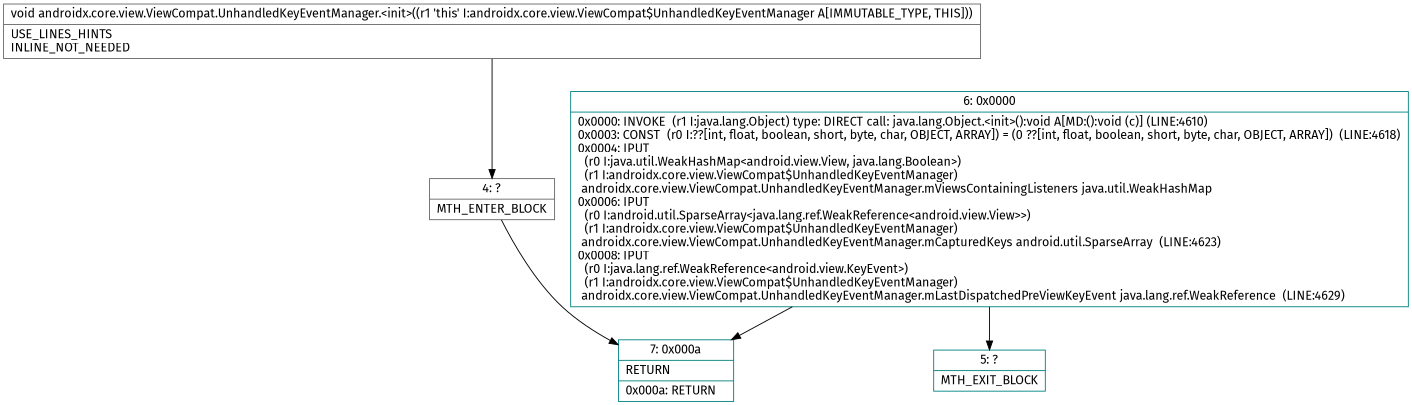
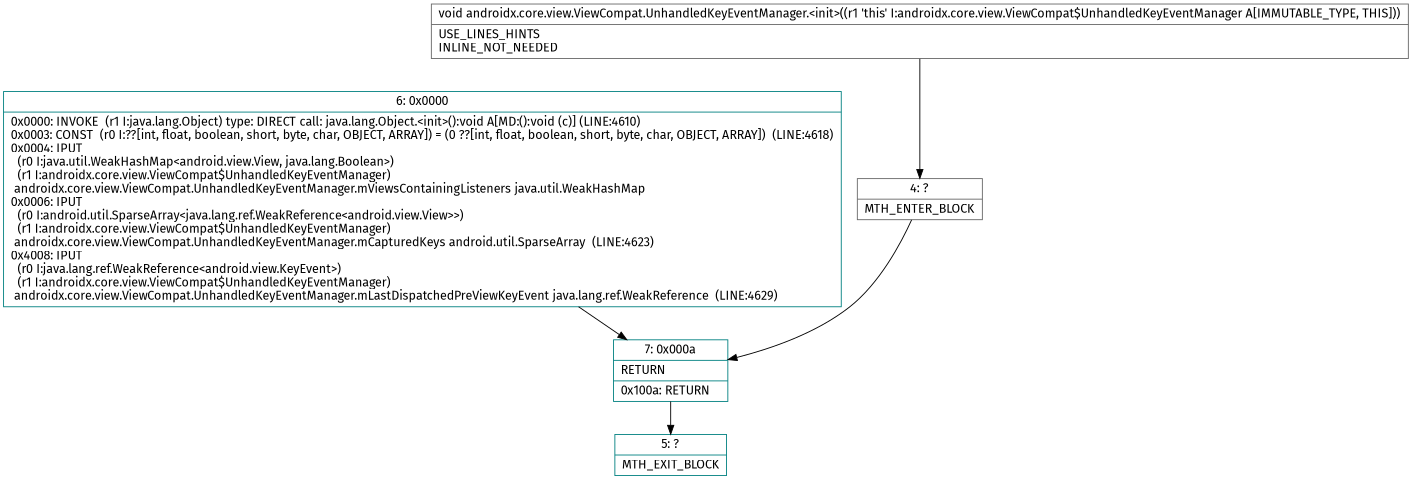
(617, 256) -> (50, 256)
(990, 324) -> (671, 413)
(676, 391) -> (671, 391)
